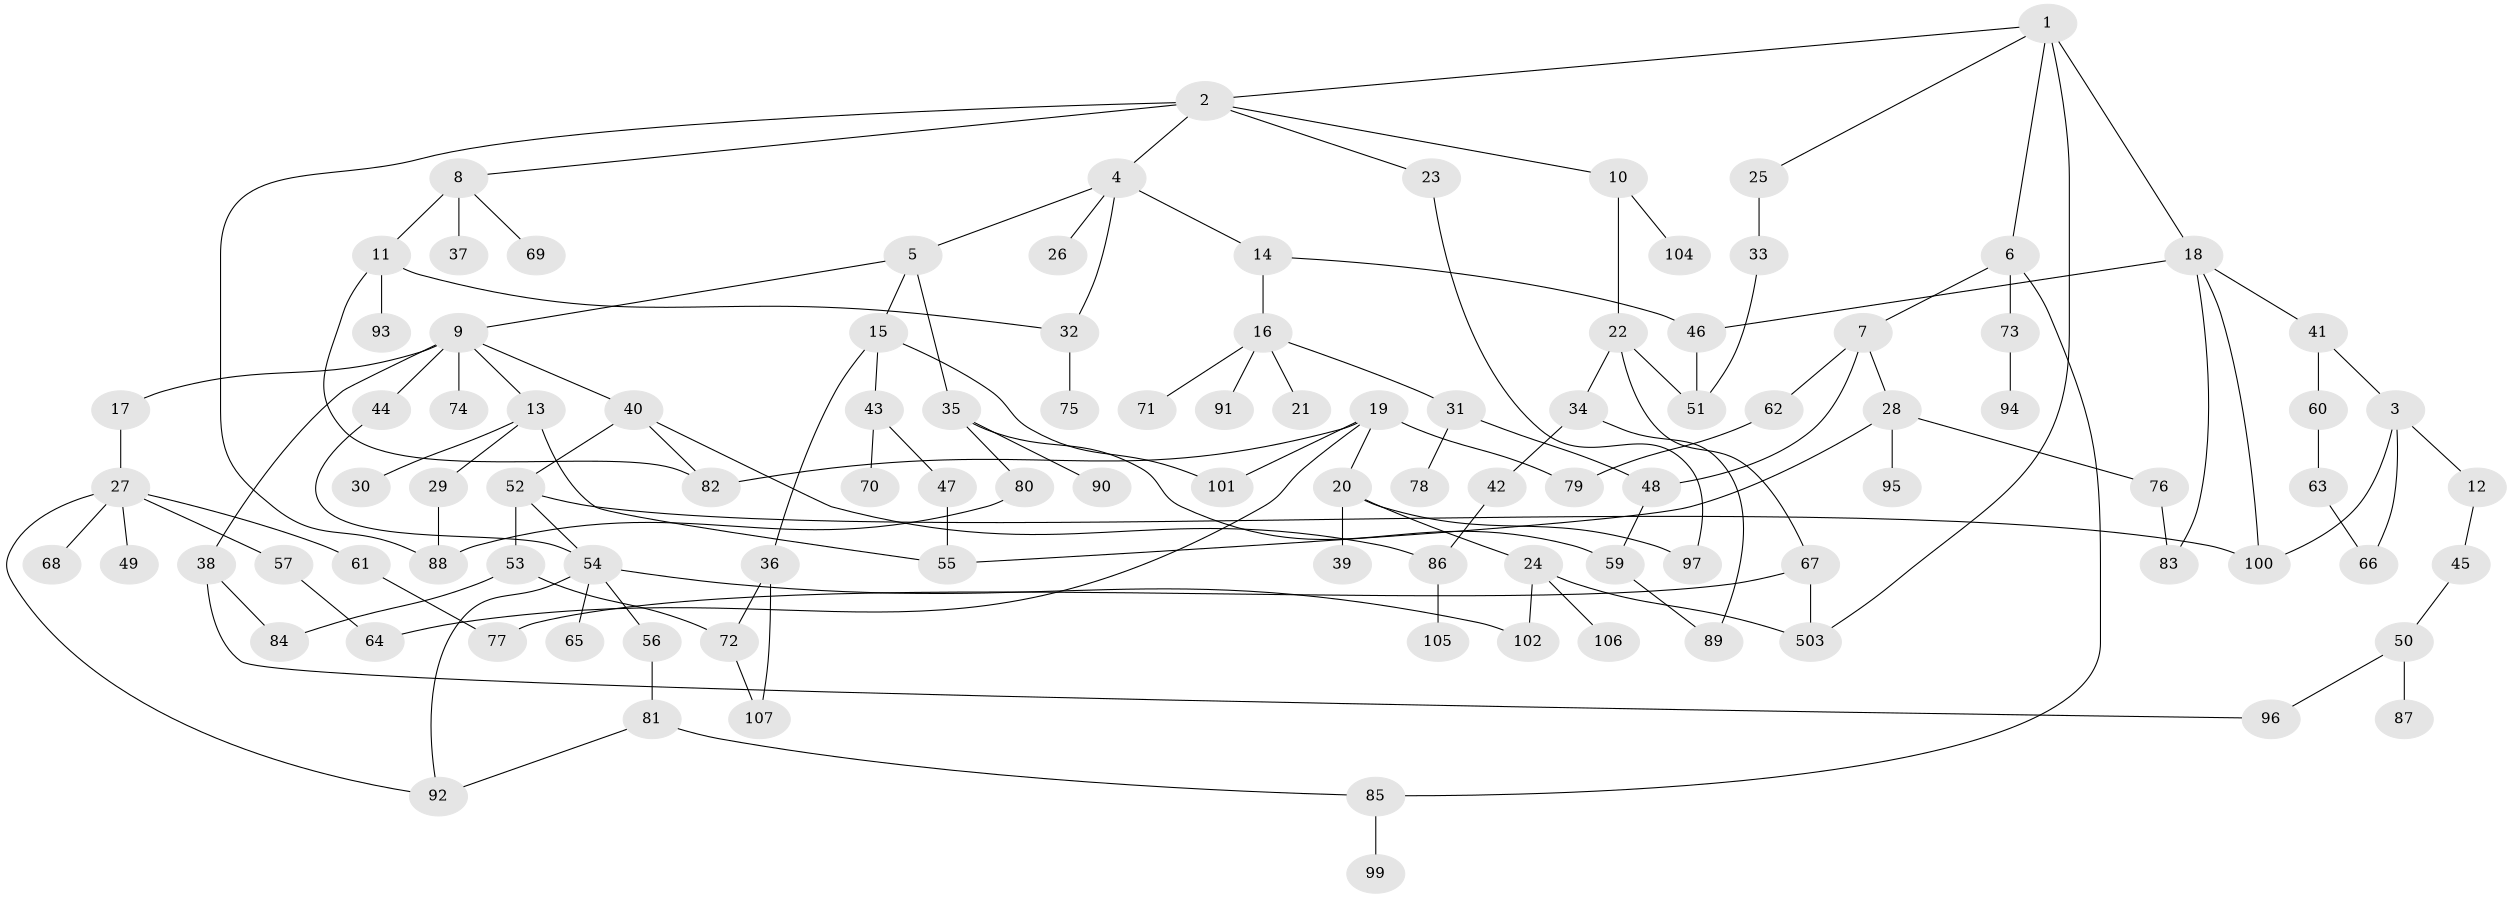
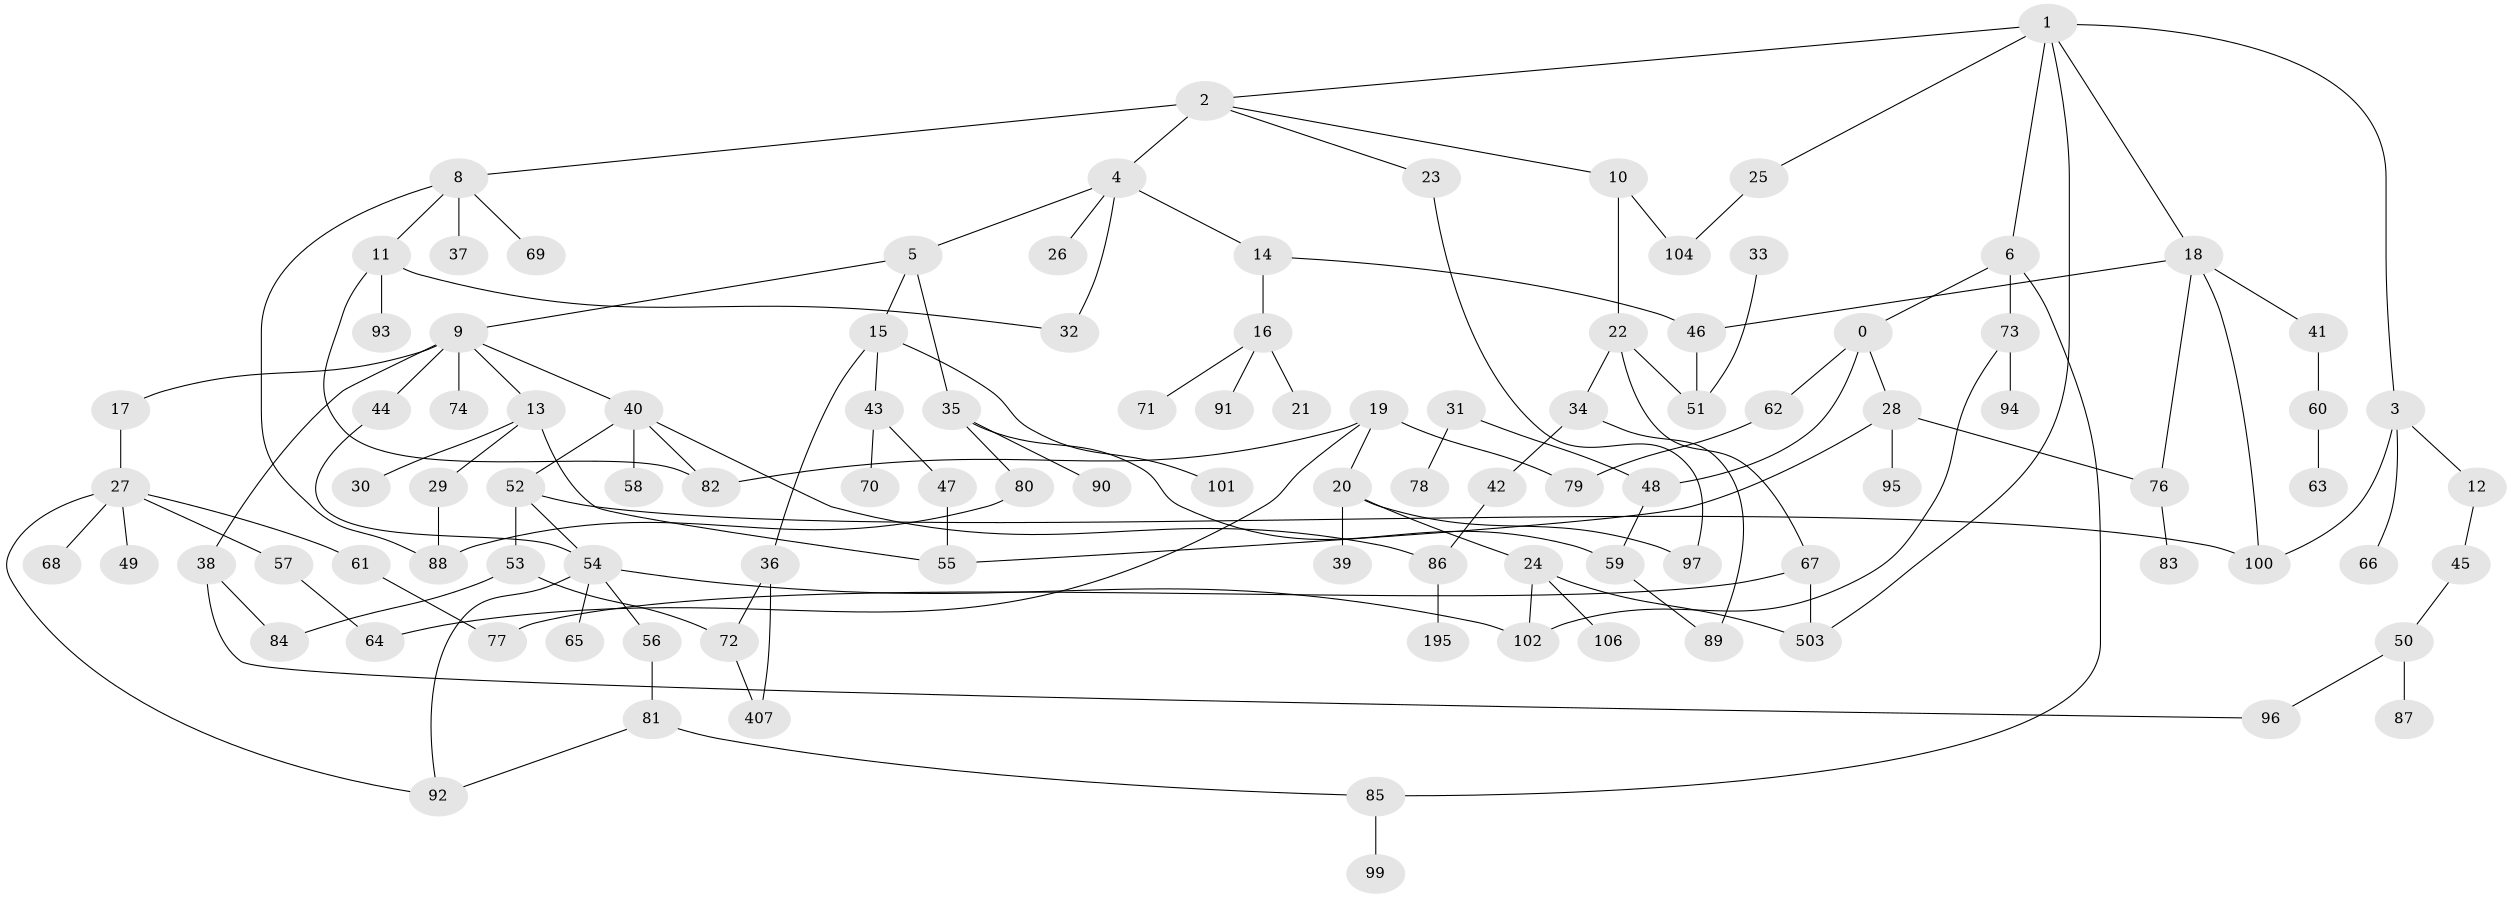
(464, 150) -> (261, 366)
(1759, 217) -> (1719, 217)
(1863, 333) -> (1863, 333)
(1362, 369) -> none
(2357, 371) -> (2355, 104)
(1070, 410) -> none
(2209, 413) -> (2177, 372)
(1301, 449) -> none
none -> (634, 487)
(2345, 528) -> none
none -> (1841, 587)
(1438, 642) -> (1438, 642)
(760, 719) -> (760, 719)
